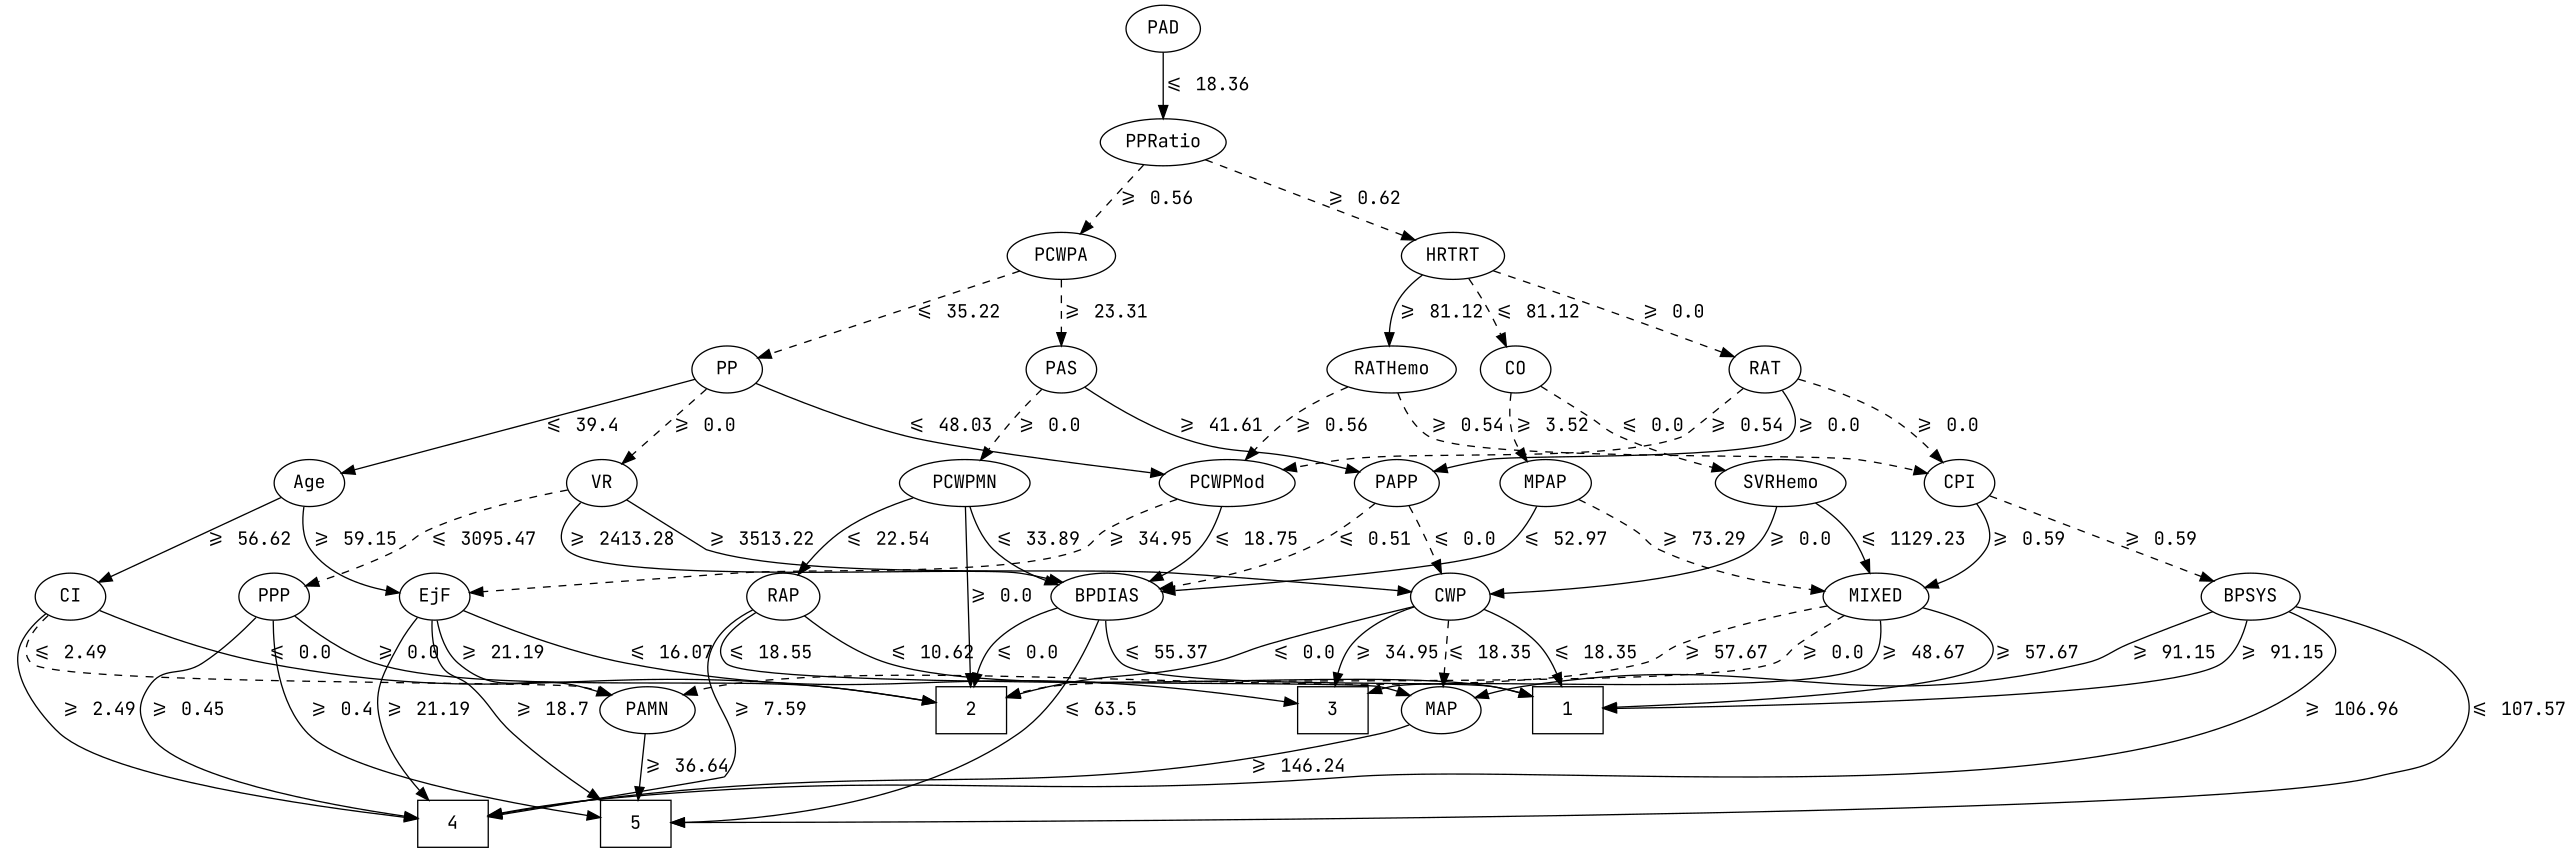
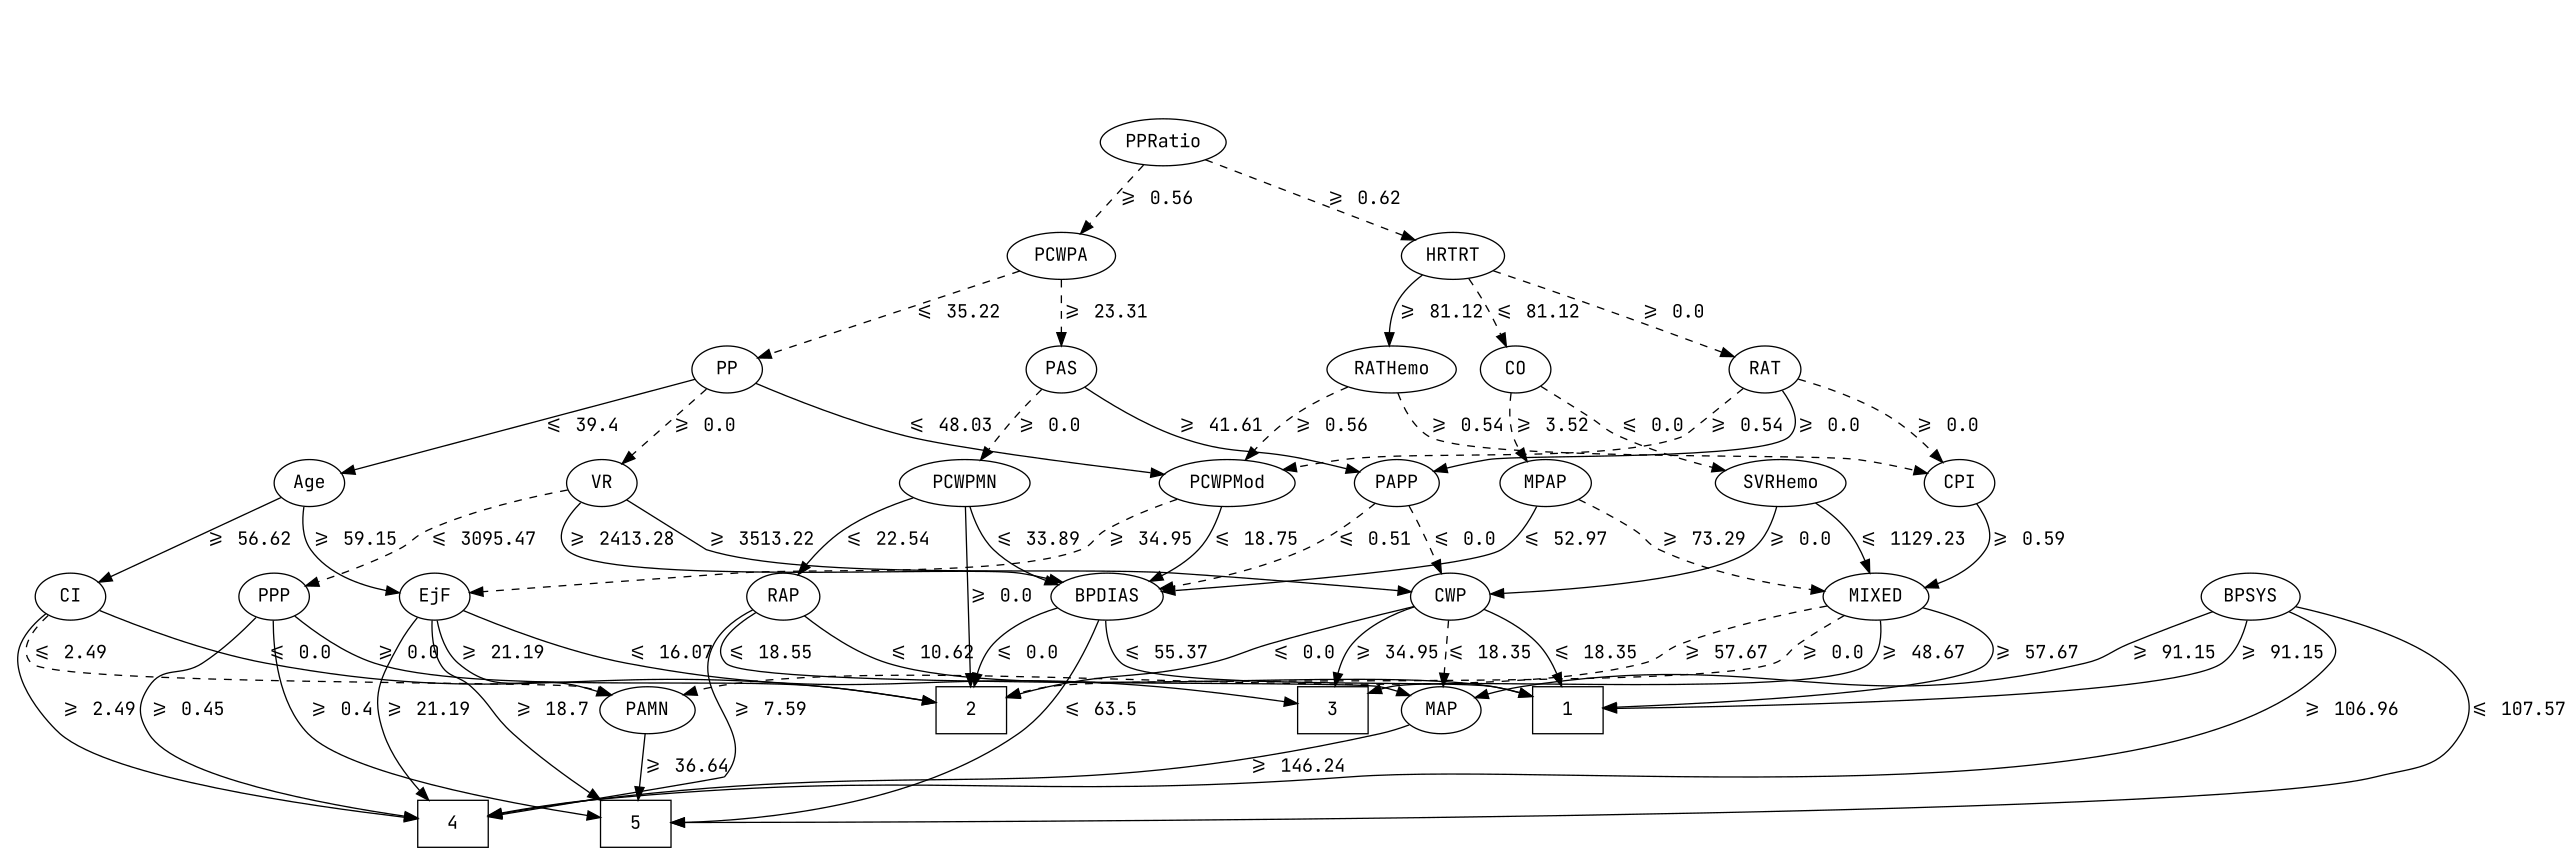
(1163, 29) -> none
(2095, 536) -> none
